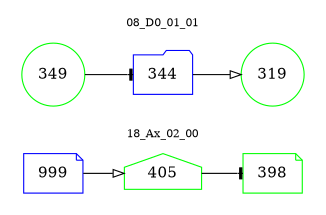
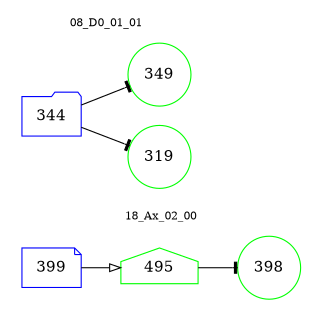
(106, 75) -> (103, 96)
(211, 75) -> (103, 136)
(53, 173) -> (52, 268)
(163, 173) -> (159, 268)
(273, 173) -> (269, 268)
